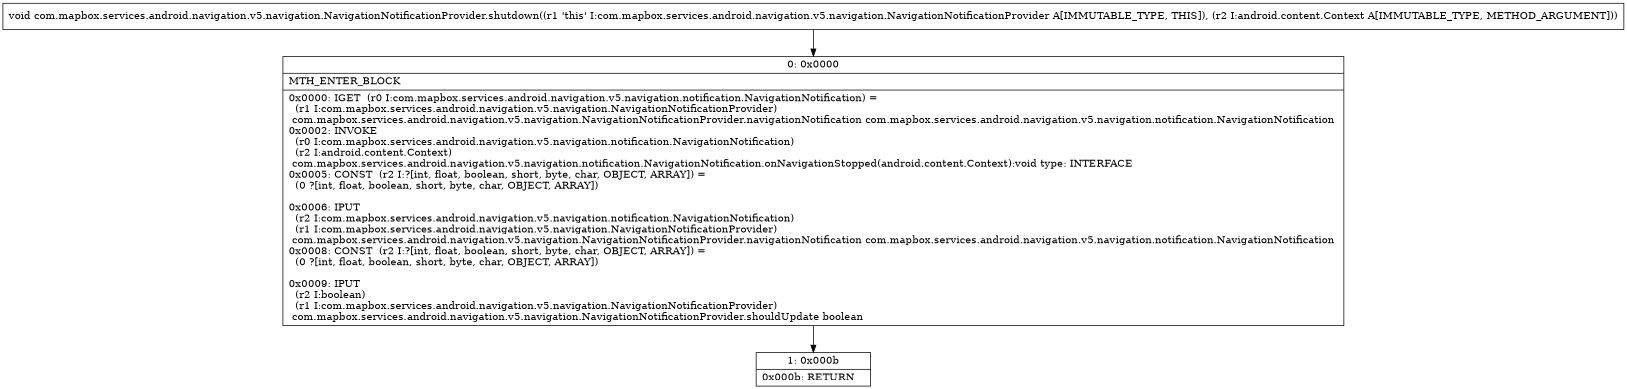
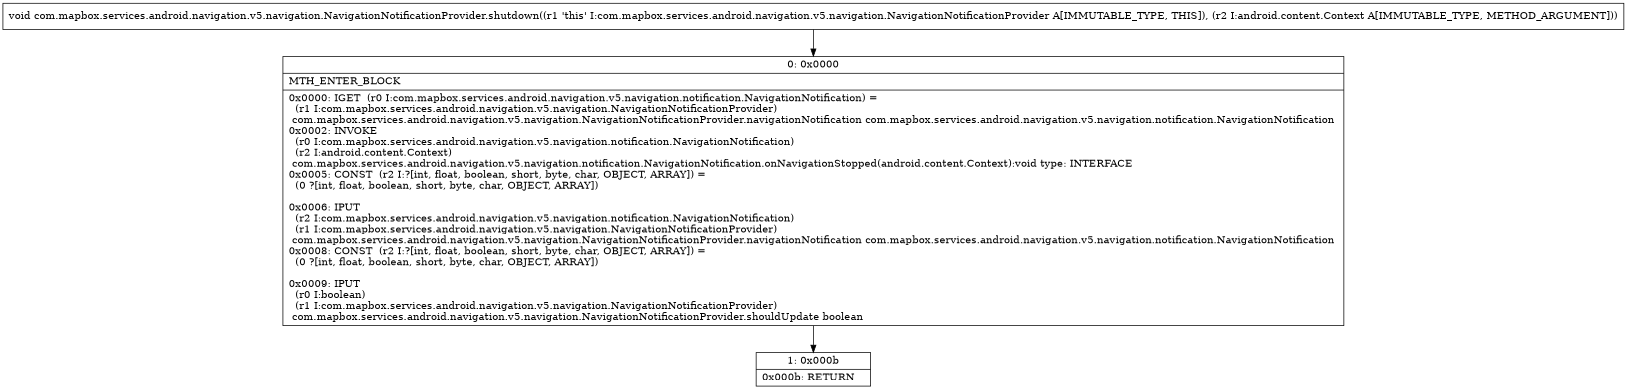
(327, 295) -> (327, 295)
